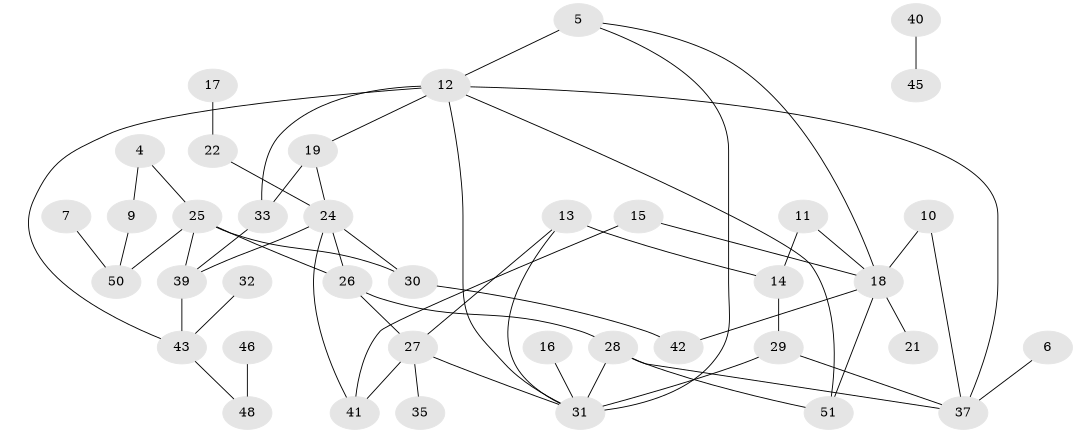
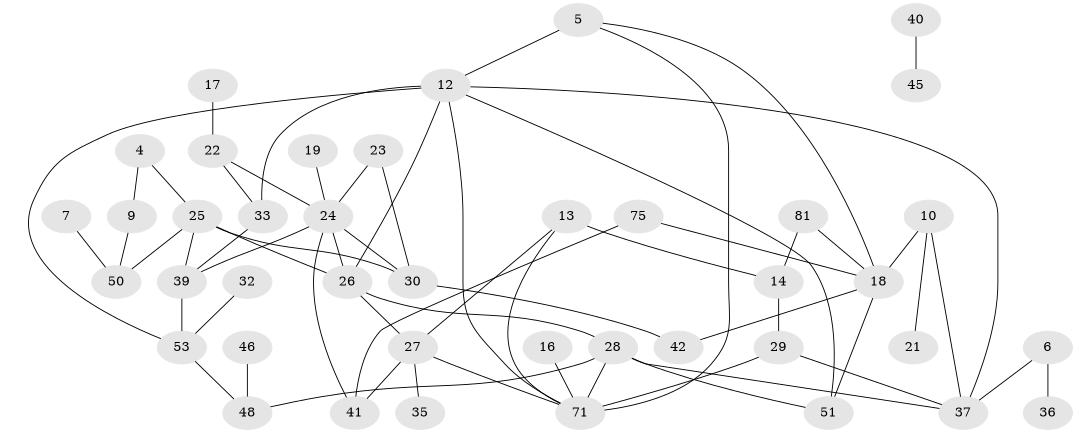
(379, 118) -> (402, 186)
none -> (378, 151)
(288, 184) -> (238, 184)
(639, 217) -> (639, 217)
(803, 217) -> (803, 217)
(896, 315) -> (921, 282)
(182, 348) -> (182, 348)
none -> (433, 386)
(580, 413) -> (580, 413)
none -> (1048, 413)
